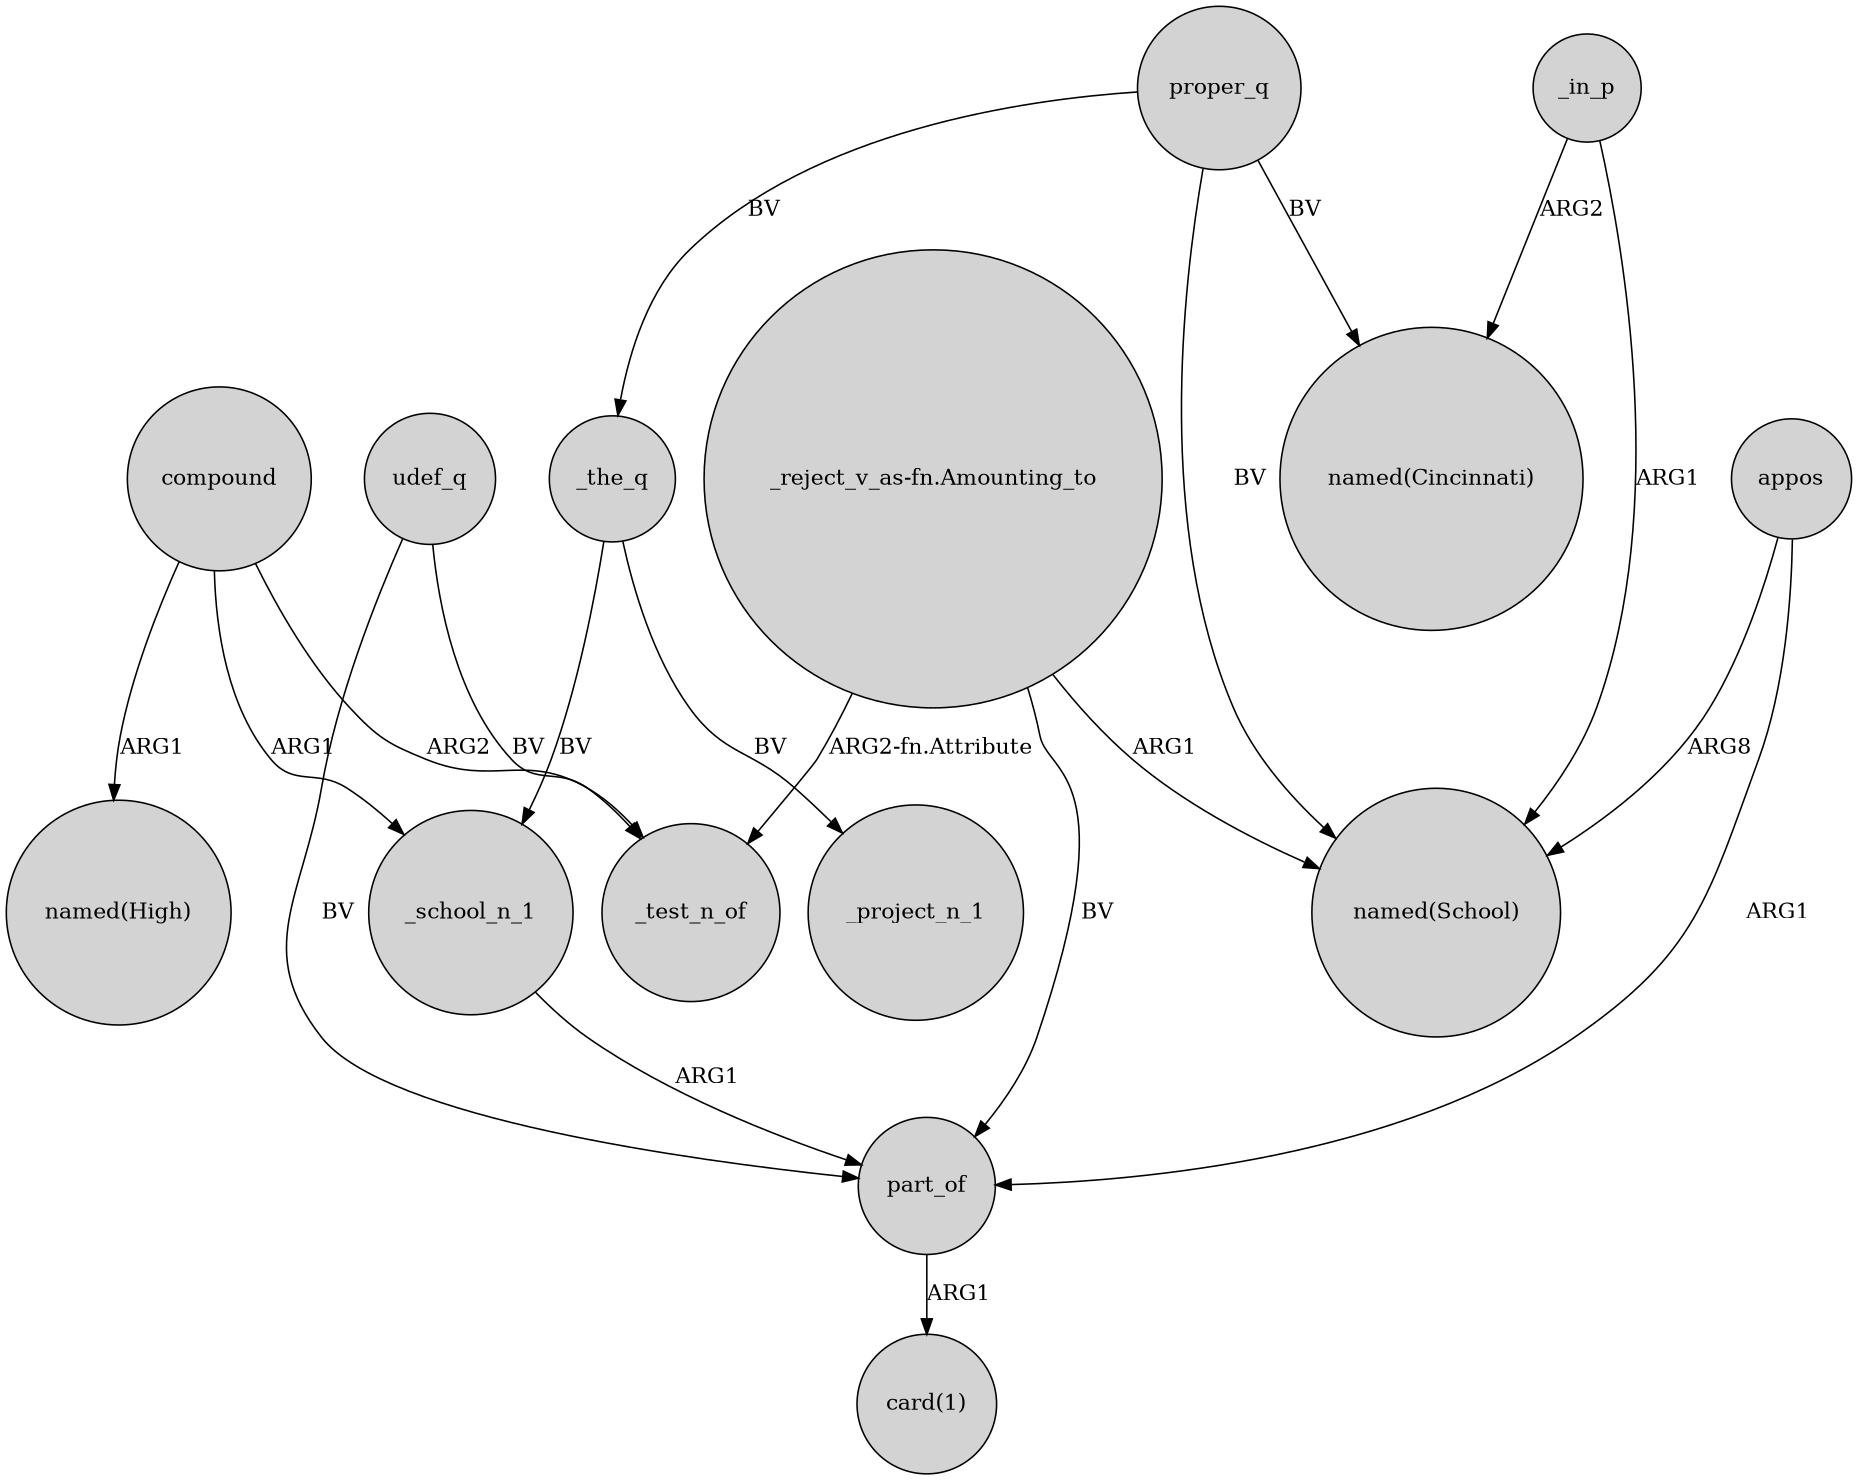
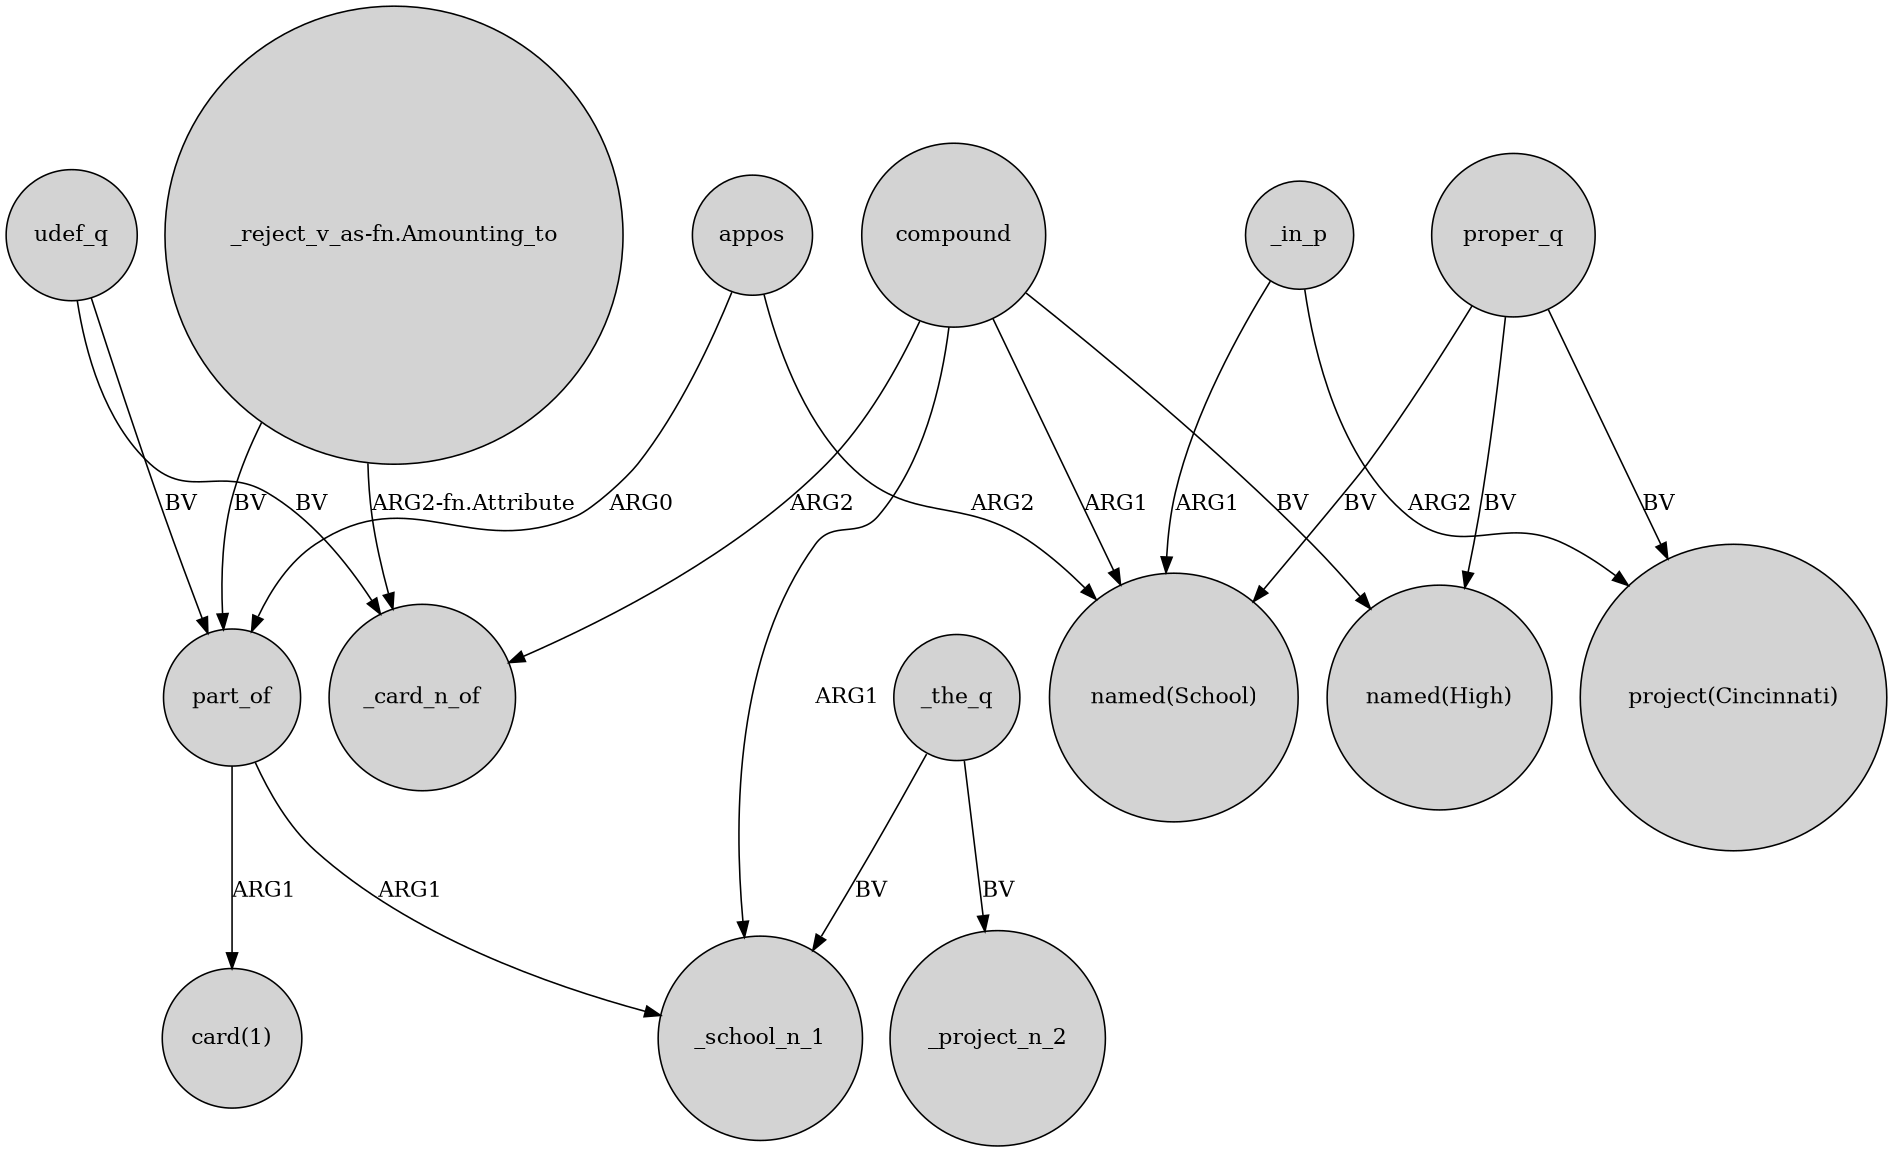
(822, 164) -> (1490, 445)
(1431, 479) -> (1734, 698)
(152, 748) -> (1293, 504)
(1720, 748) -> (1003, 504)
(1166, 785) -> (1053, 445)
(691, 913) -> (422, 698)
(916, 913) -> (998, 1038)
(1778, 913) -> (642, 504)
(682, 1092) -> (423, 925)
